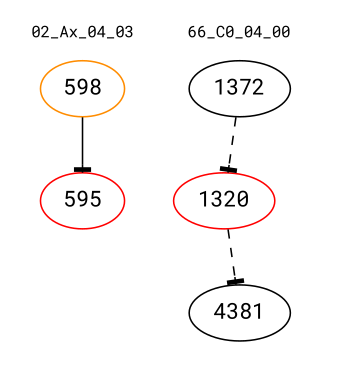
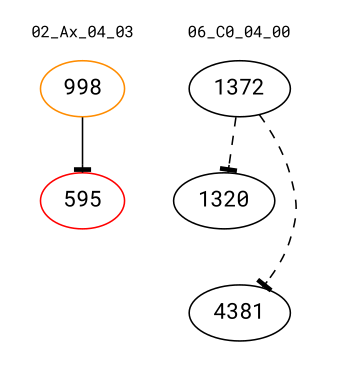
(240, 33) -> (240, 33)
(83, 89) -> (83, 89)
(224, 201) -> (224, 201)
(231, 253) -> (295, 197)
